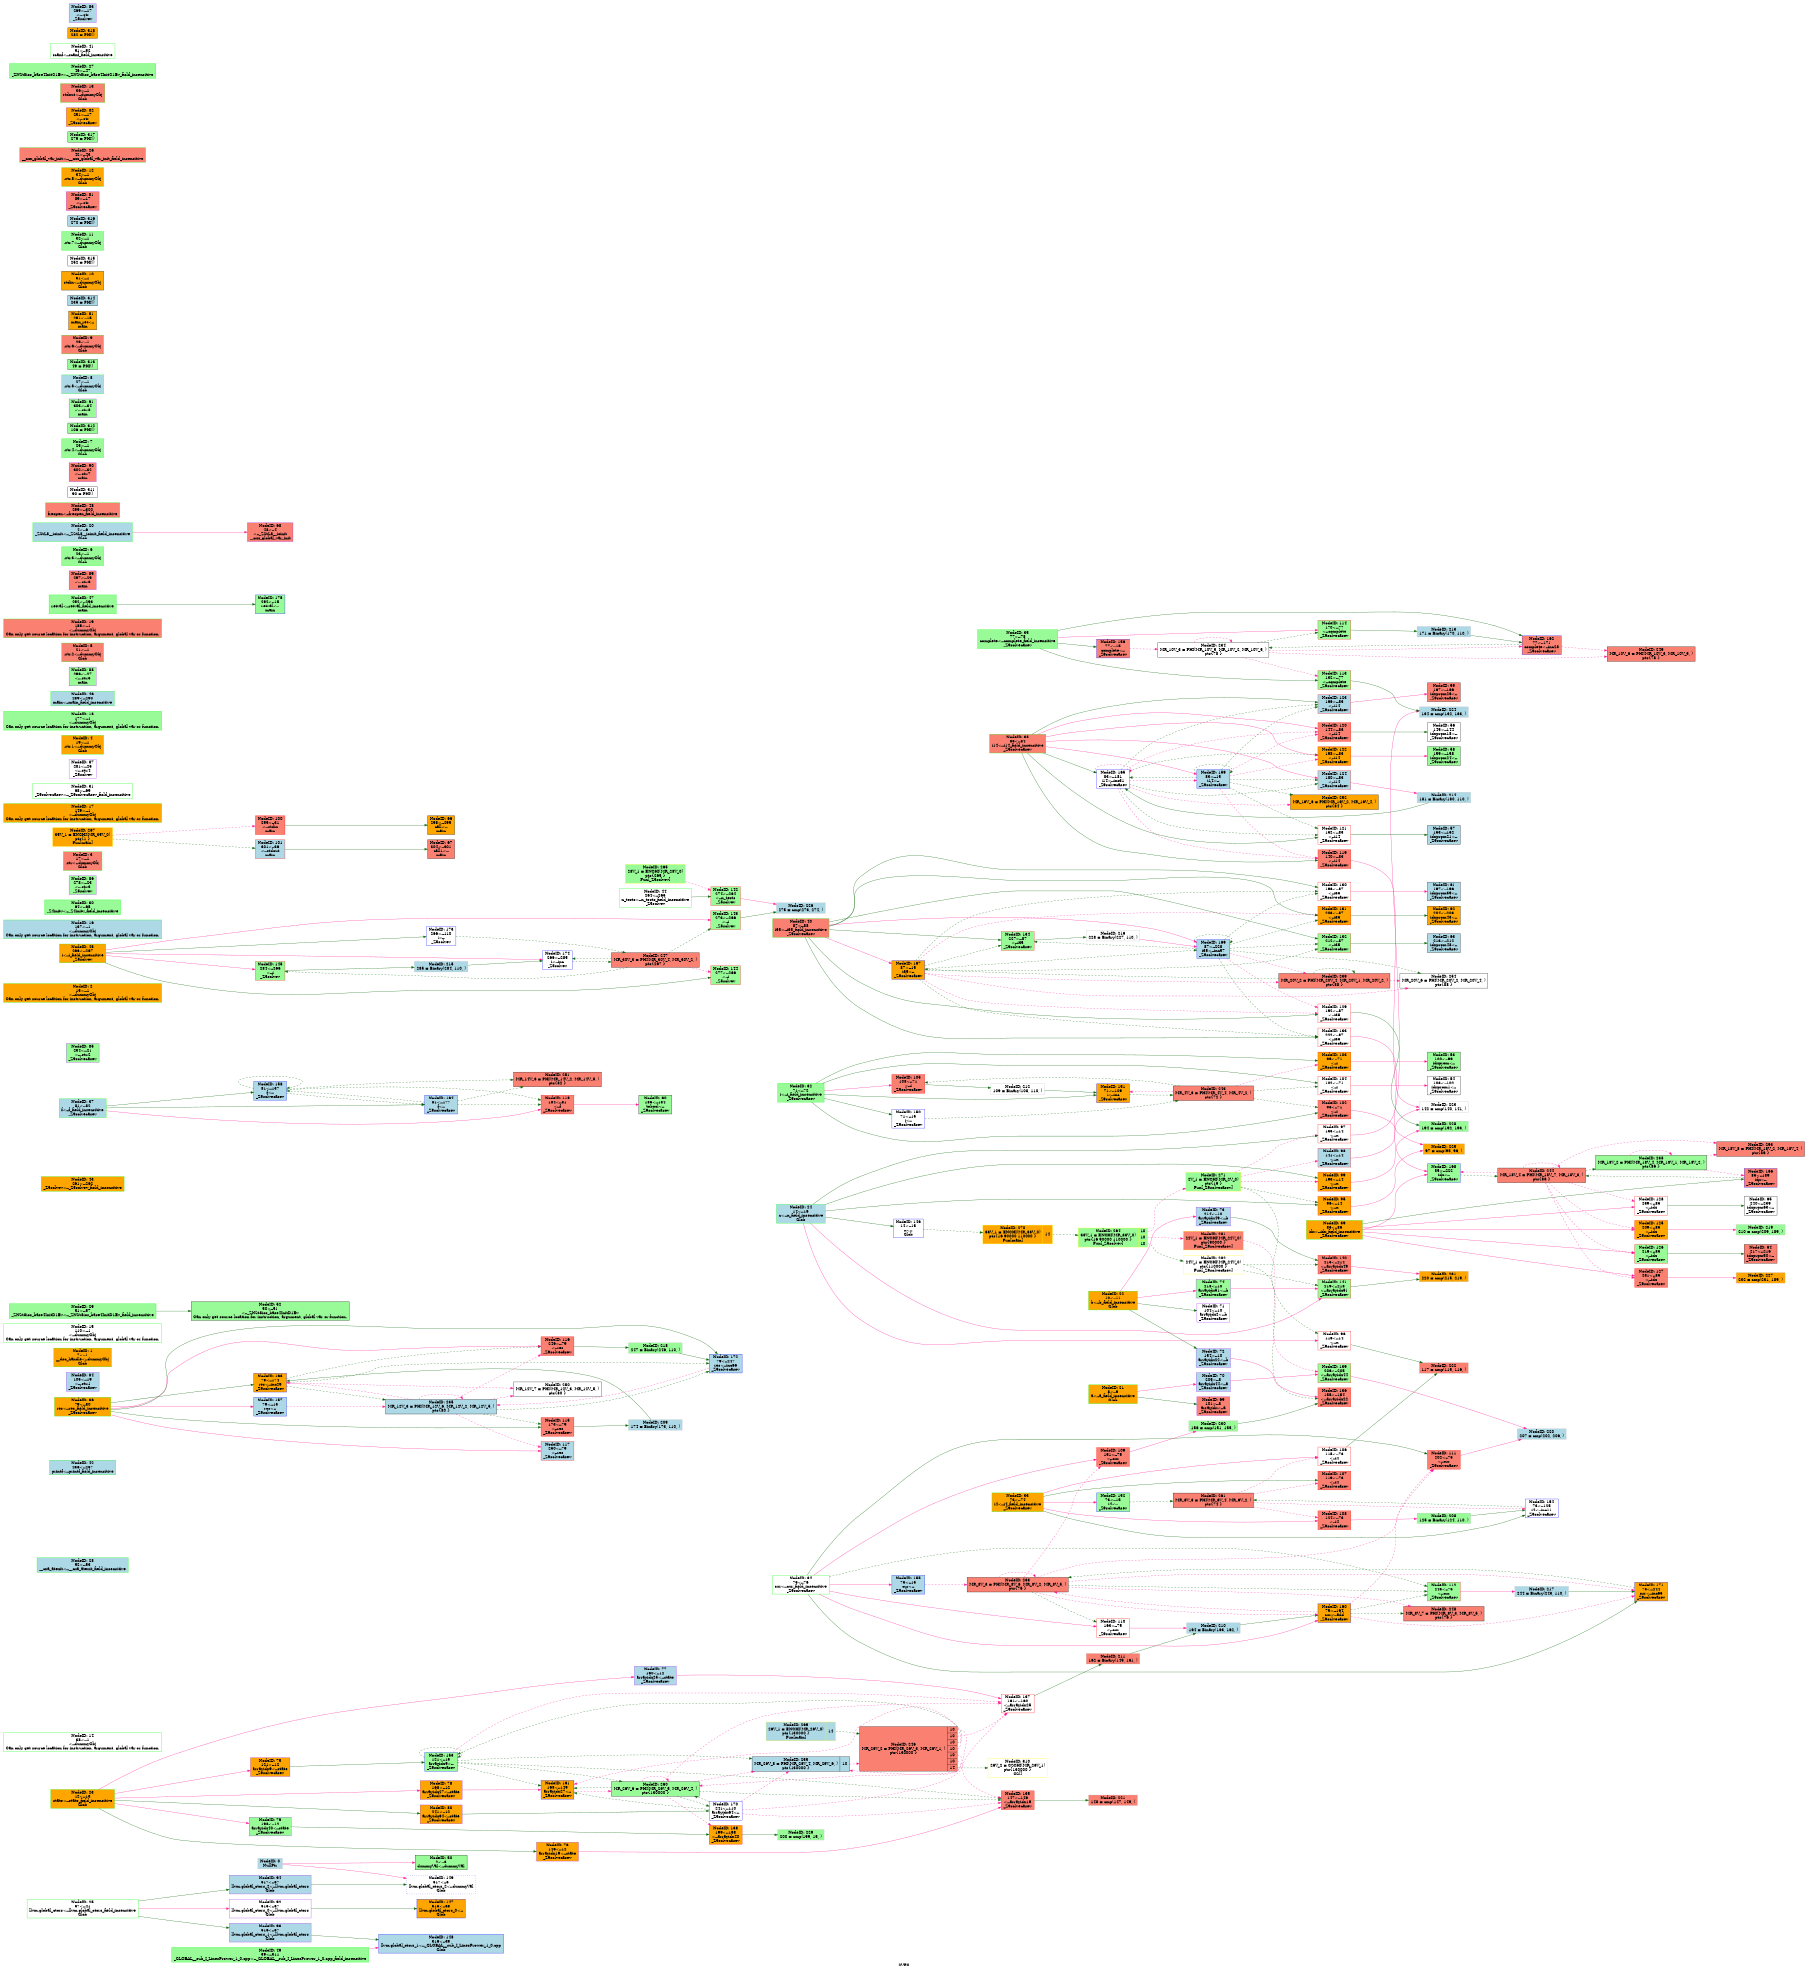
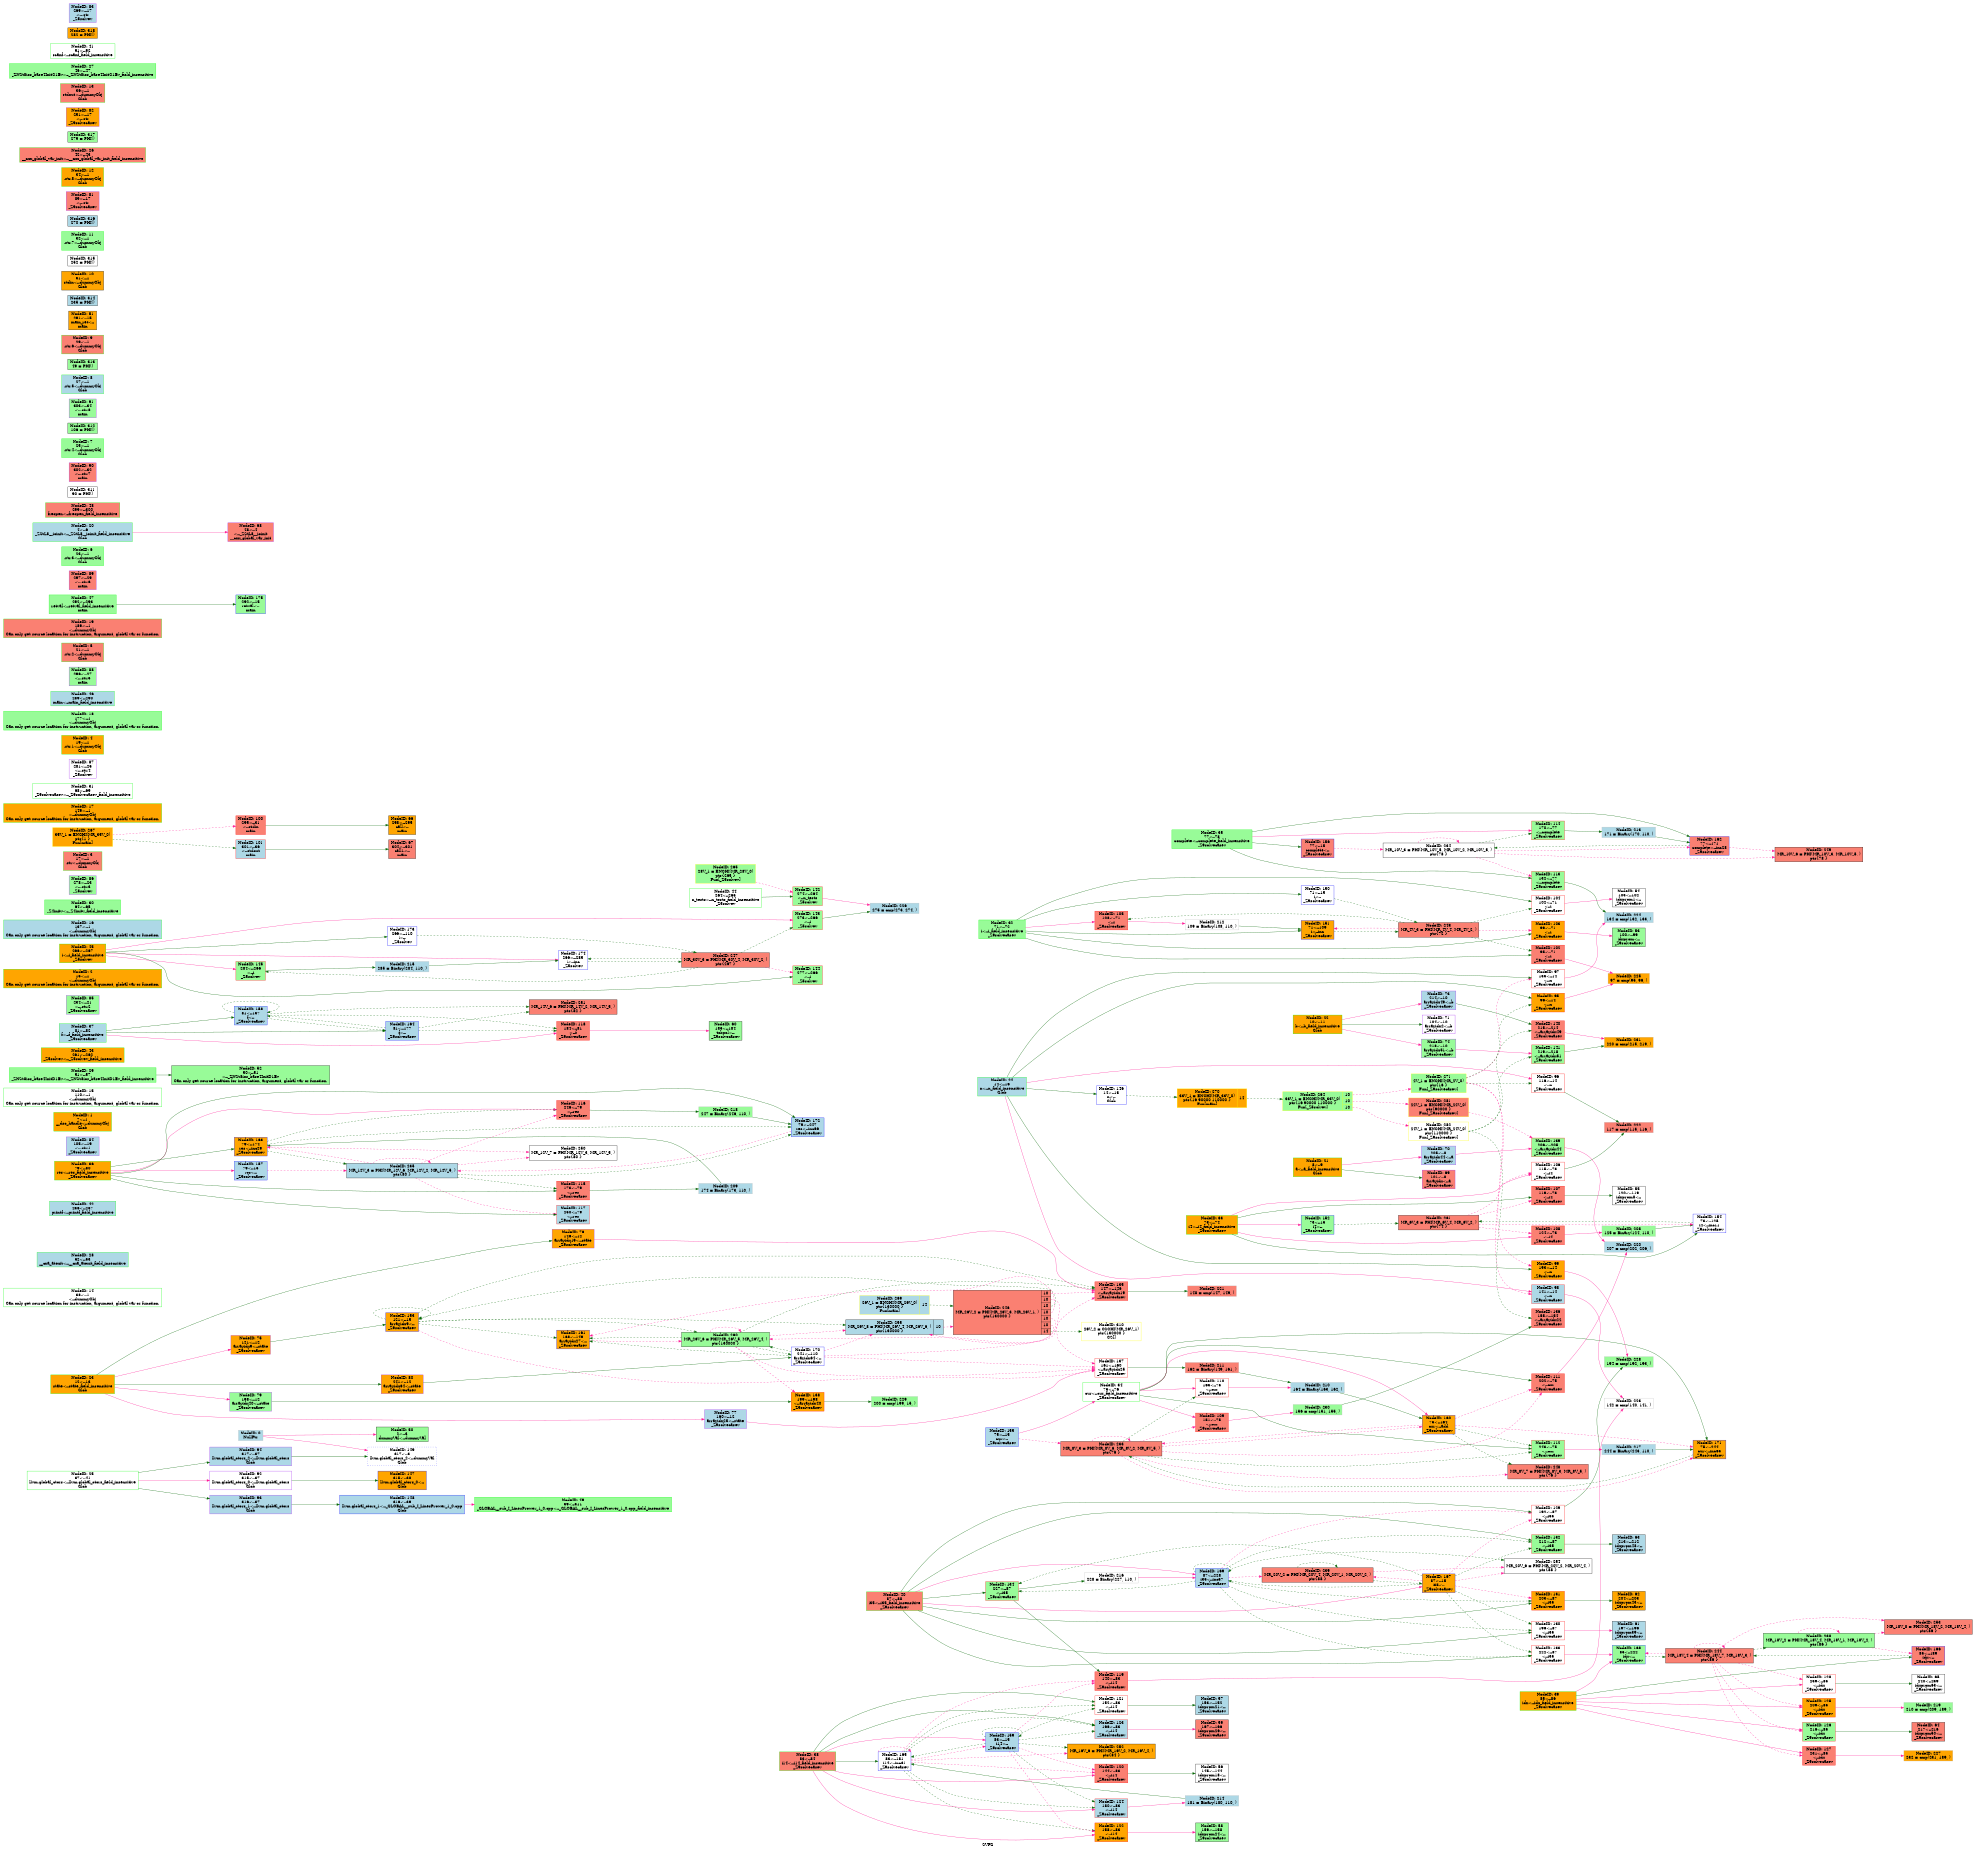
(1146, 854) -> (1056, 1635)
(956, 1086) -> (1155, 922)
none -> (1629, 1196)
(1162, 1255) -> (1379, 1118)
(1053, 1330) -> (1209, 1274)
(1213, 1358) -> none
(323, 1444) -> (331, 1207)
(1128, 1548) -> (1302, 1430)
(859, 1585) -> (1057, 1421)
(441, 1762) -> (402, 1322)
(441, 1790) -> none
(372, 1948) -> (468, 1505)
